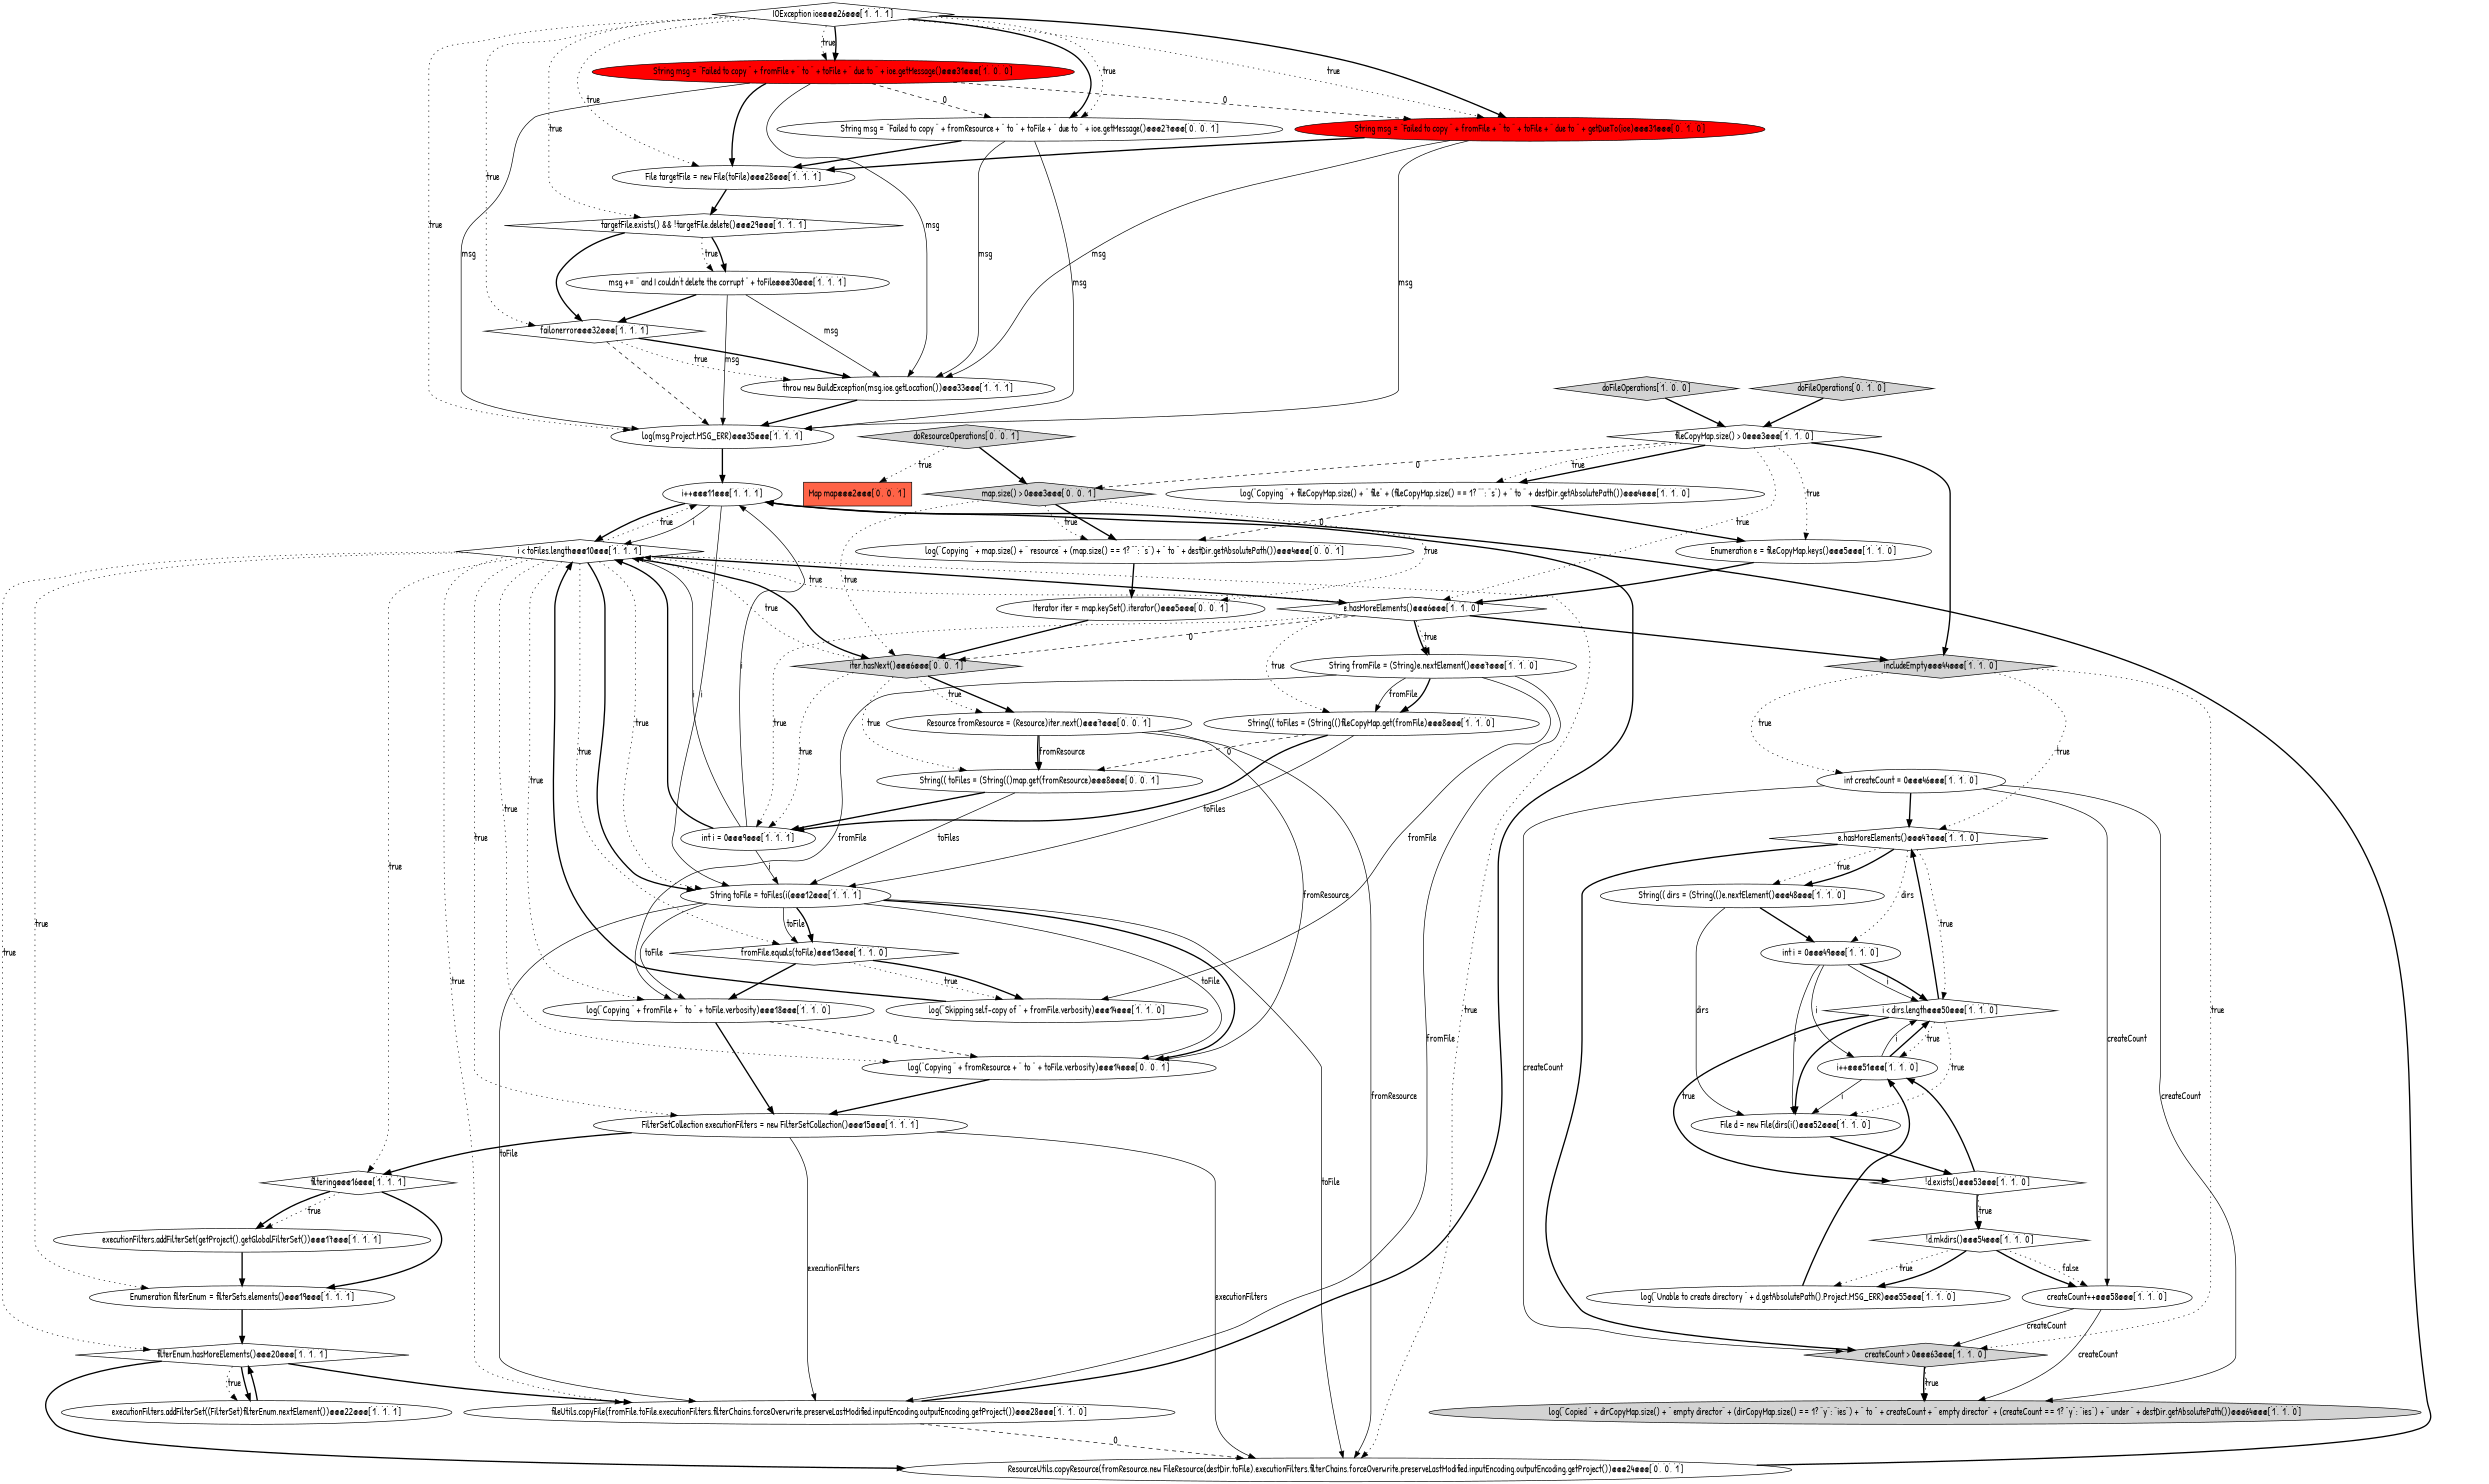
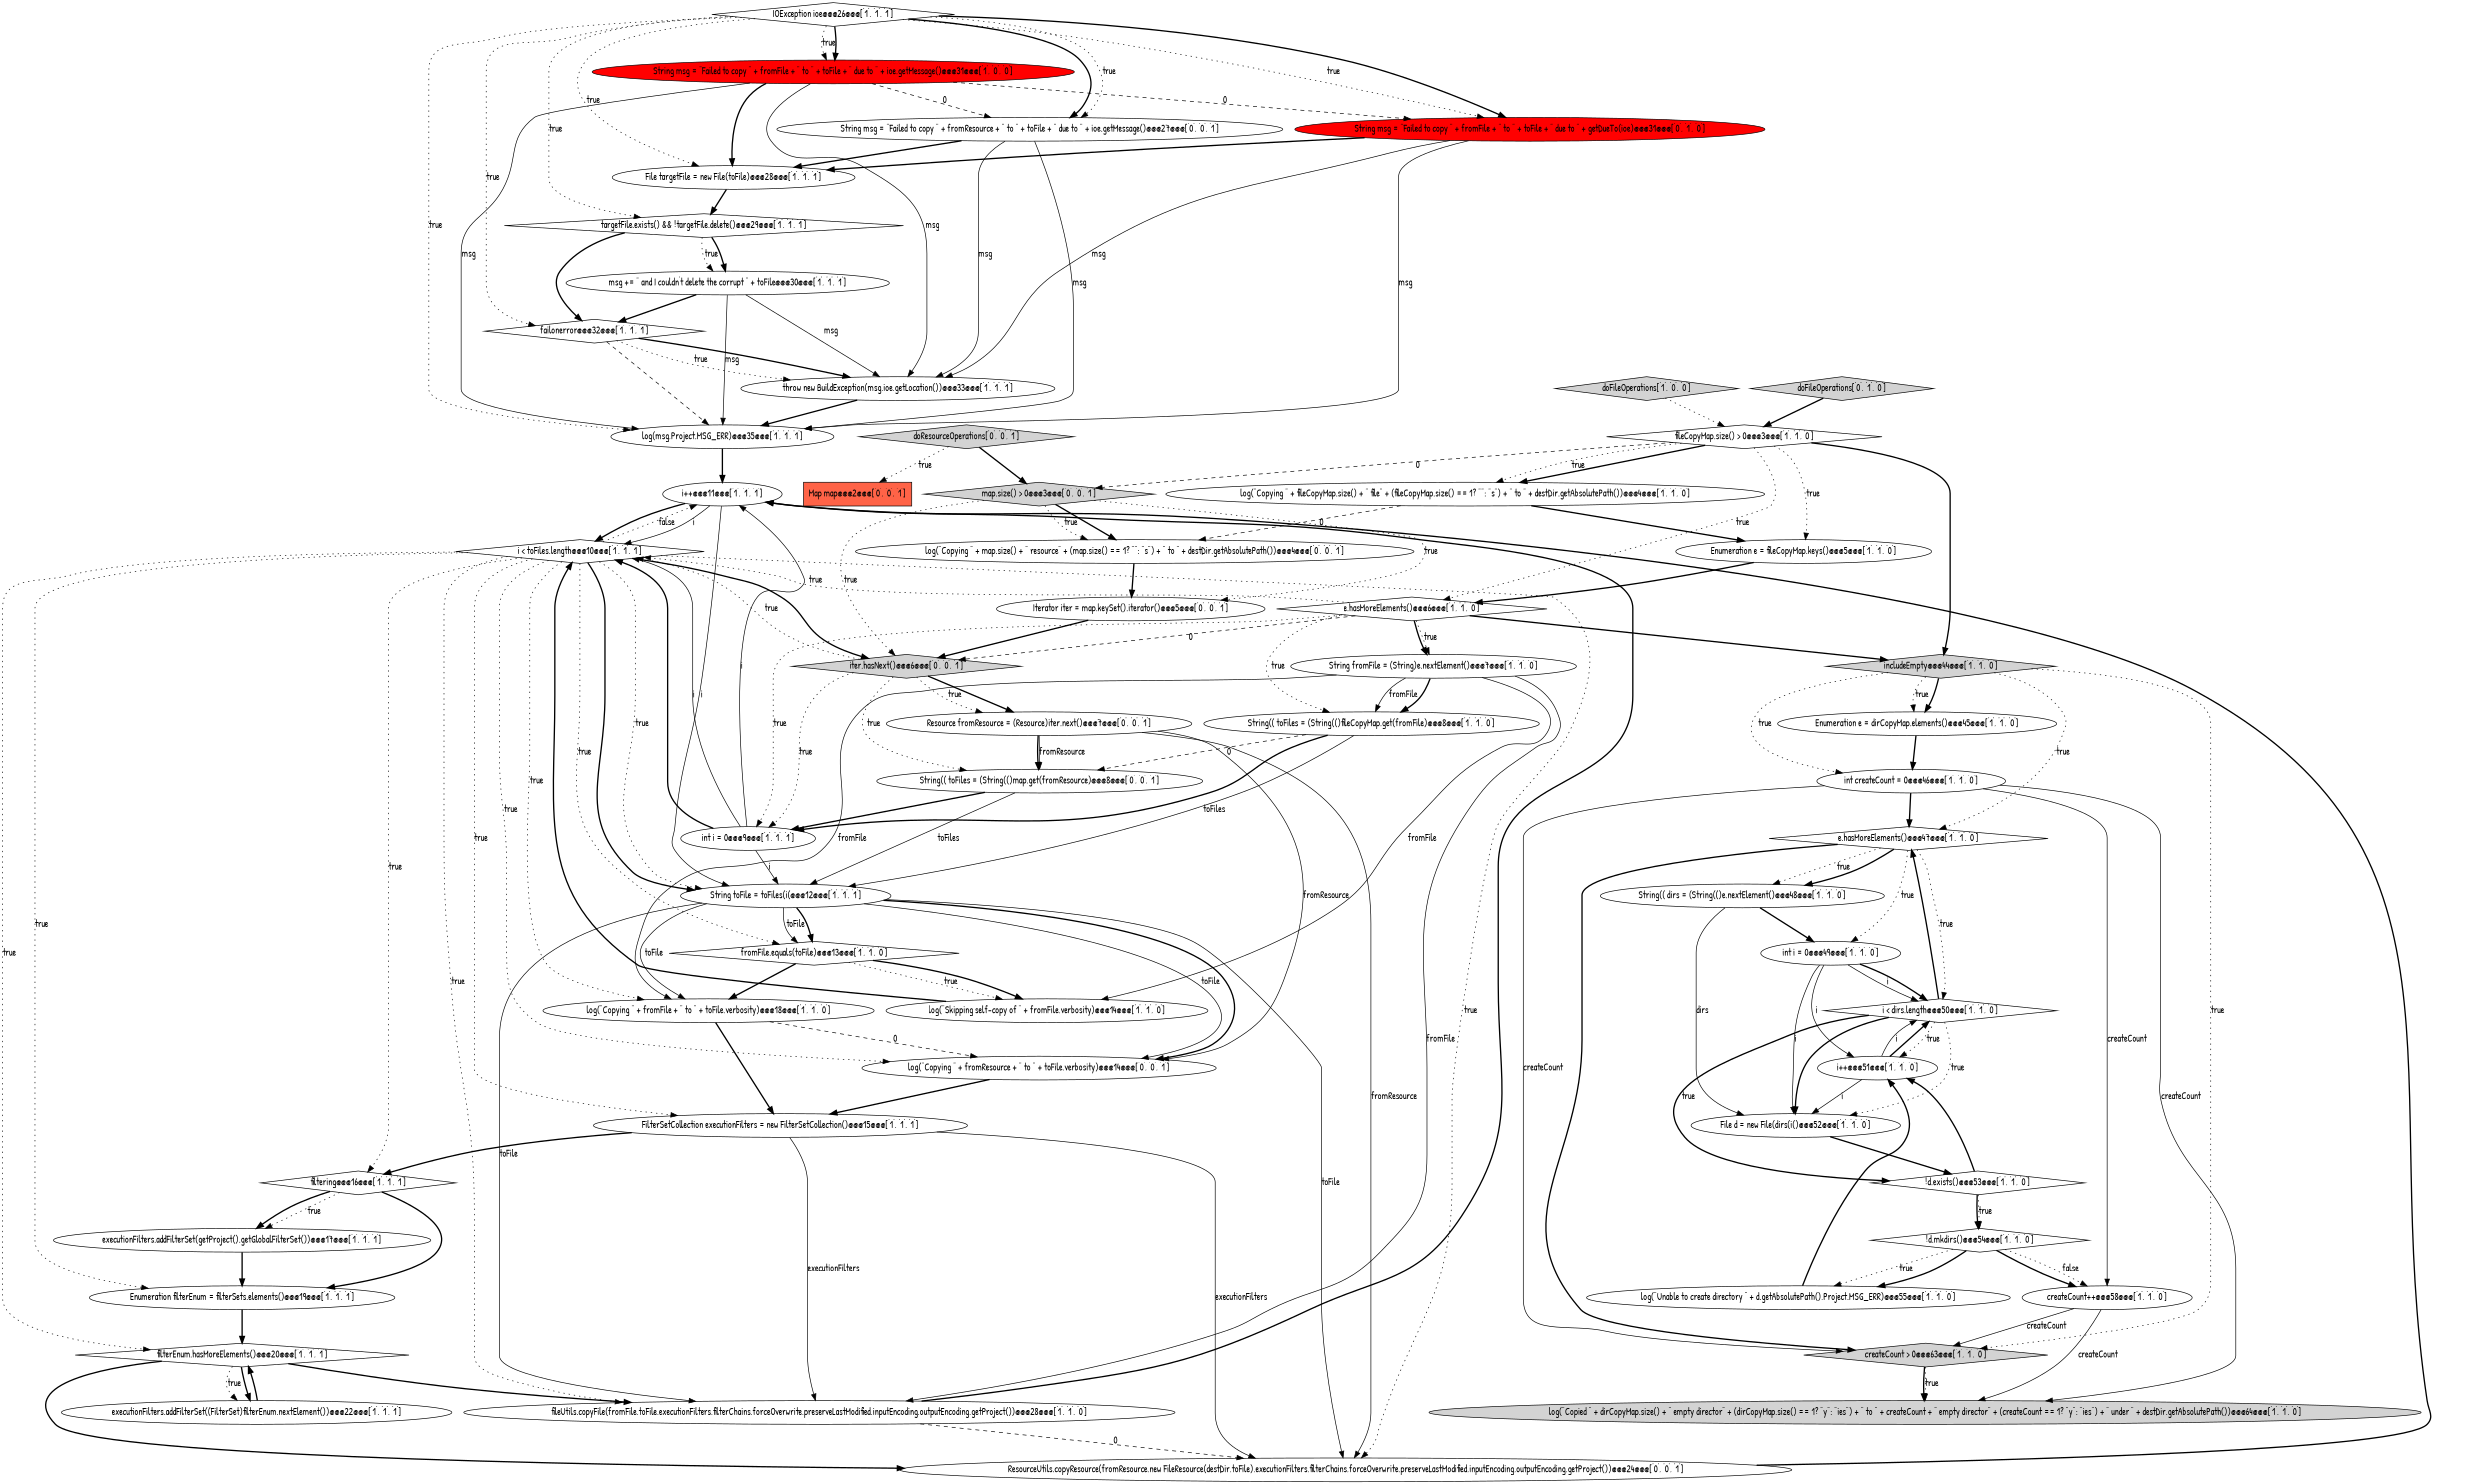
(1692, 411) -> (1692, 411)
(667, 523) -> (667, 523)
(996, 578) -> none
none -> (1917, 724)
(1908, 896) -> (1908, 896)
